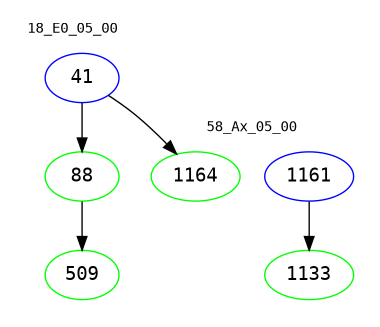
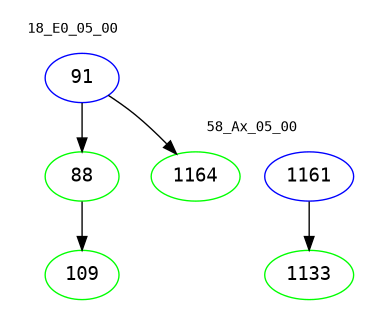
(82, 78) -> (82, 78)
(82, 275) -> (82, 275)
